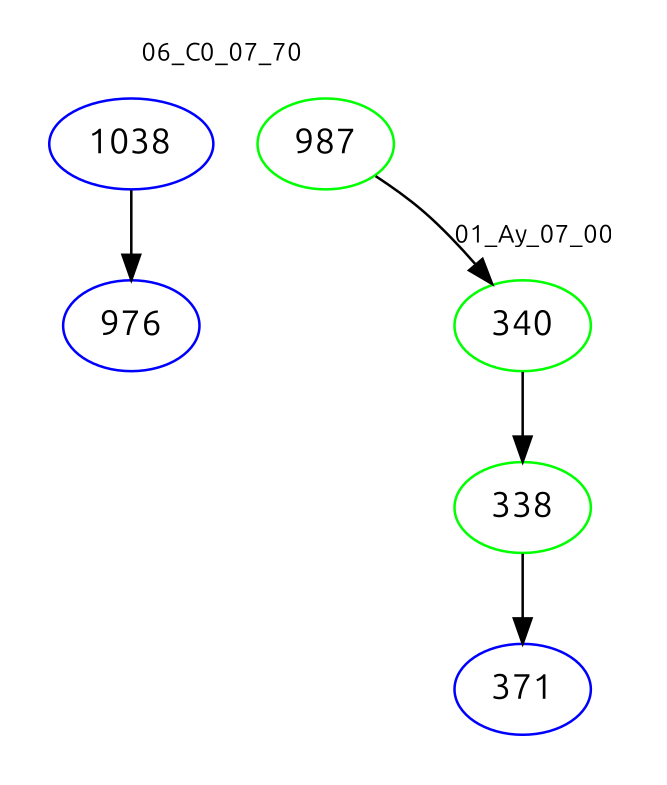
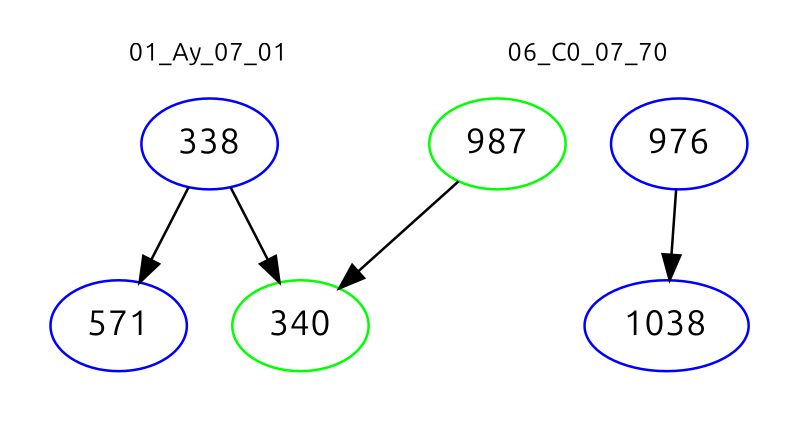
(131, 222) -> (674, 222)
(535, 236) -> (210, 54)
(523, 404) -> (249, 224)
(523, 508) -> (210, 144)
(523, 689) -> (119, 326)
